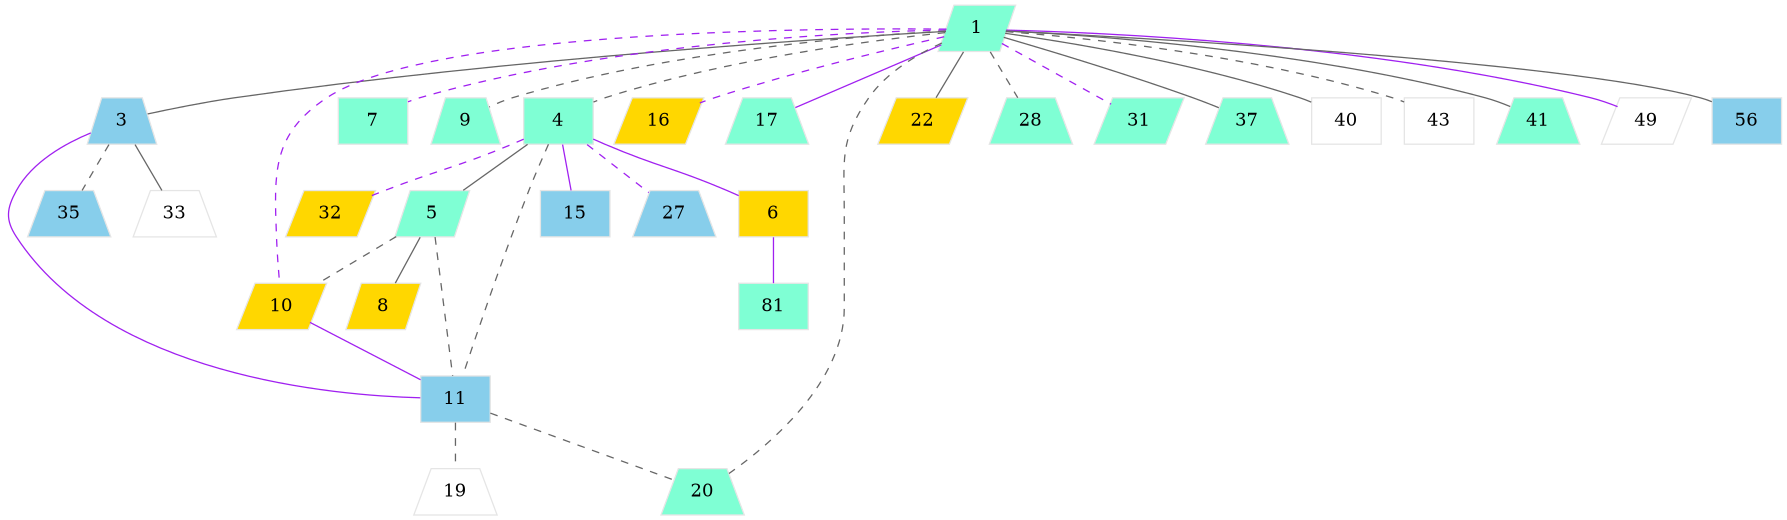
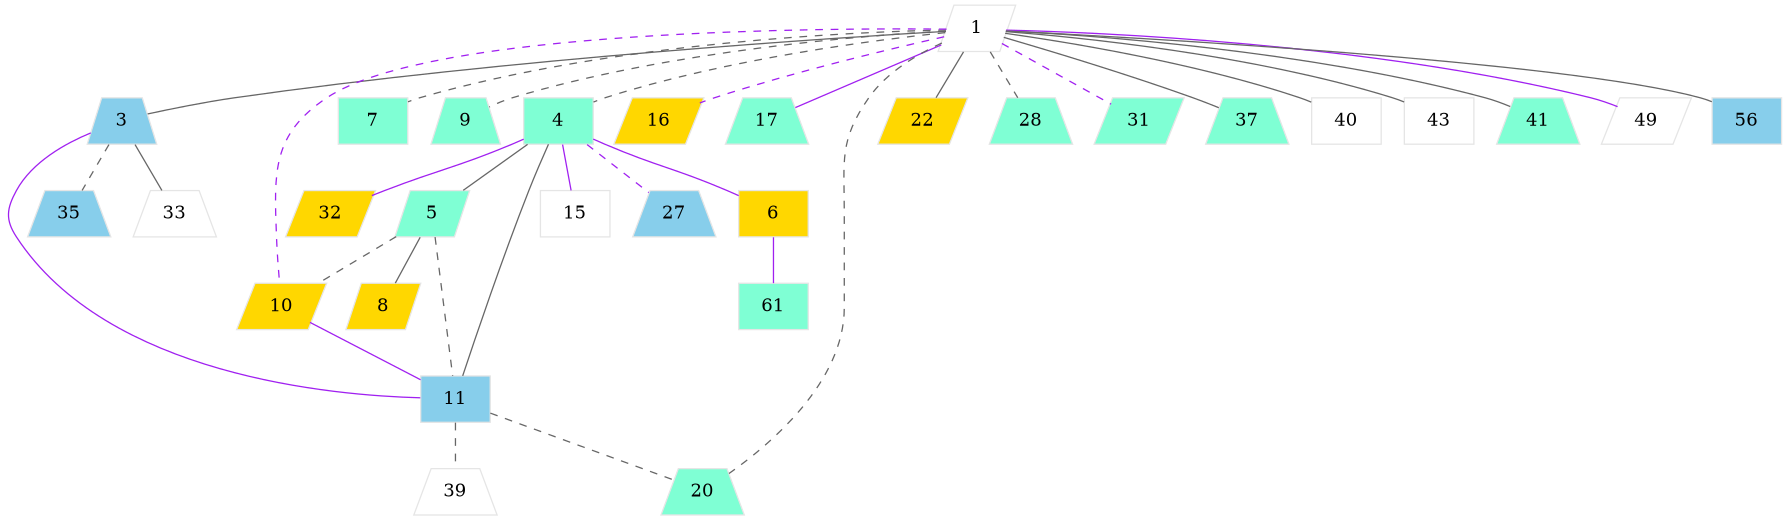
(977, 28) -> (977, 28)
(675, 49) -> (675, 49)
(1207, 56) -> (1207, 56)
(448, 168) -> (448, 168)
(575, 214) -> (575, 214)
(503, 259) -> (503, 259)
(773, 306) -> (773, 306)
(455, 492) -> (455, 492)
